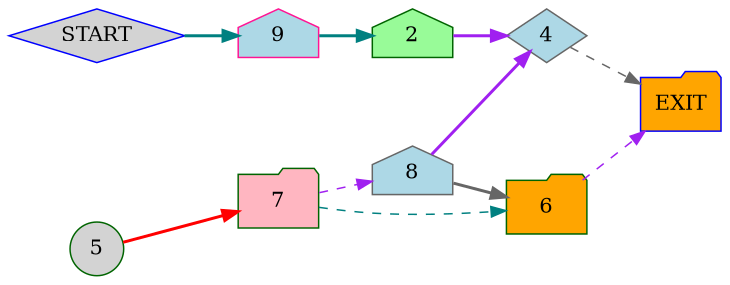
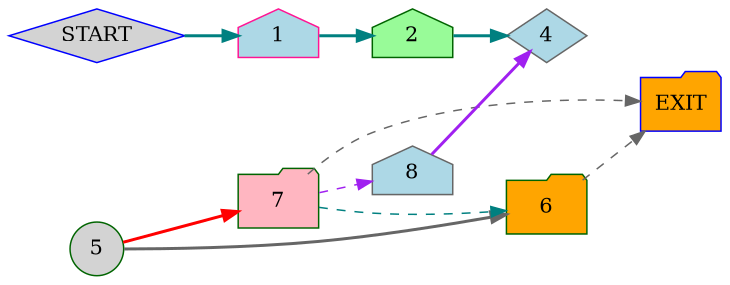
(278, 36) -> (278, 36)
(472, 36) -> (472, 36)
(599, 62) -> (459, 110)
(608, 160) -> (608, 160)
(473, 188) -> (308, 242)
